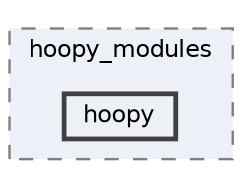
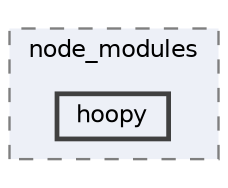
(121, 51) -> (114, 51)
